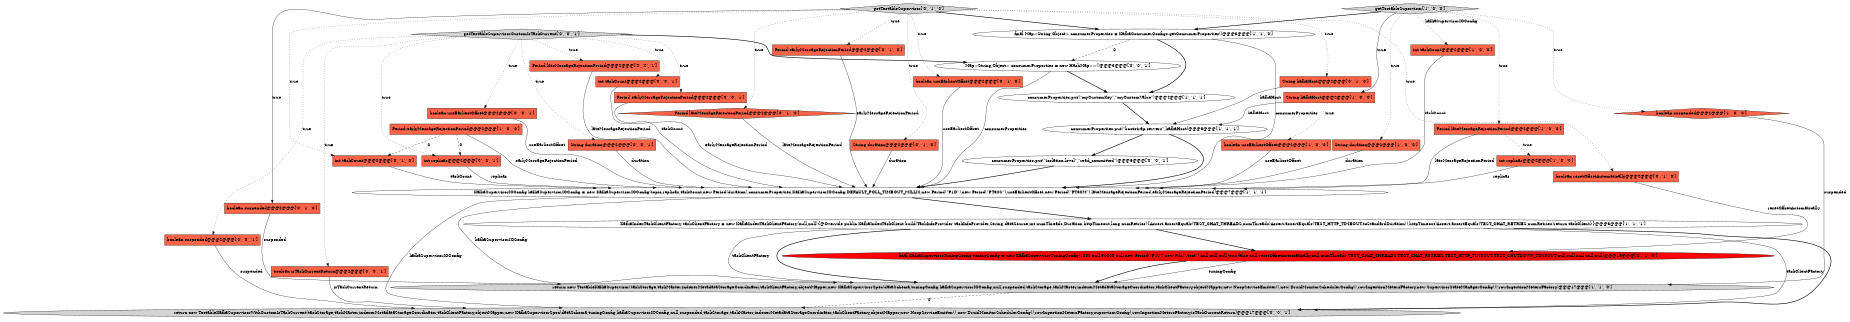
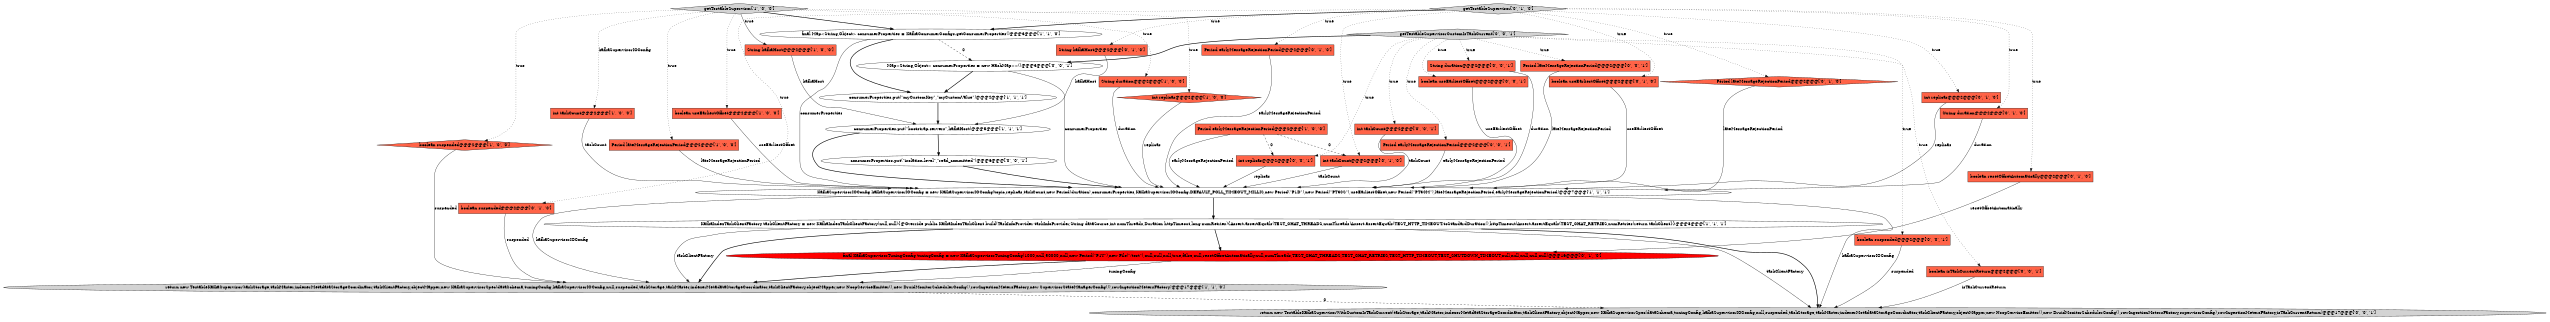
(470, 16) -> (867, 15)
none -> (1961, 98)
(1313, 124) -> (727, 58)
(1516, 144) -> (972, 11)
(1536, 161) -> (1189, 98)
